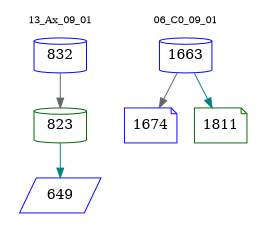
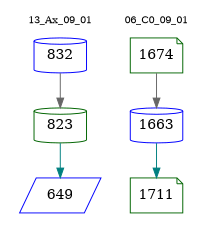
(170, 86) -> (157, 86)
(151, 125) -> (157, 55)
(221, 125) -> (157, 195)
